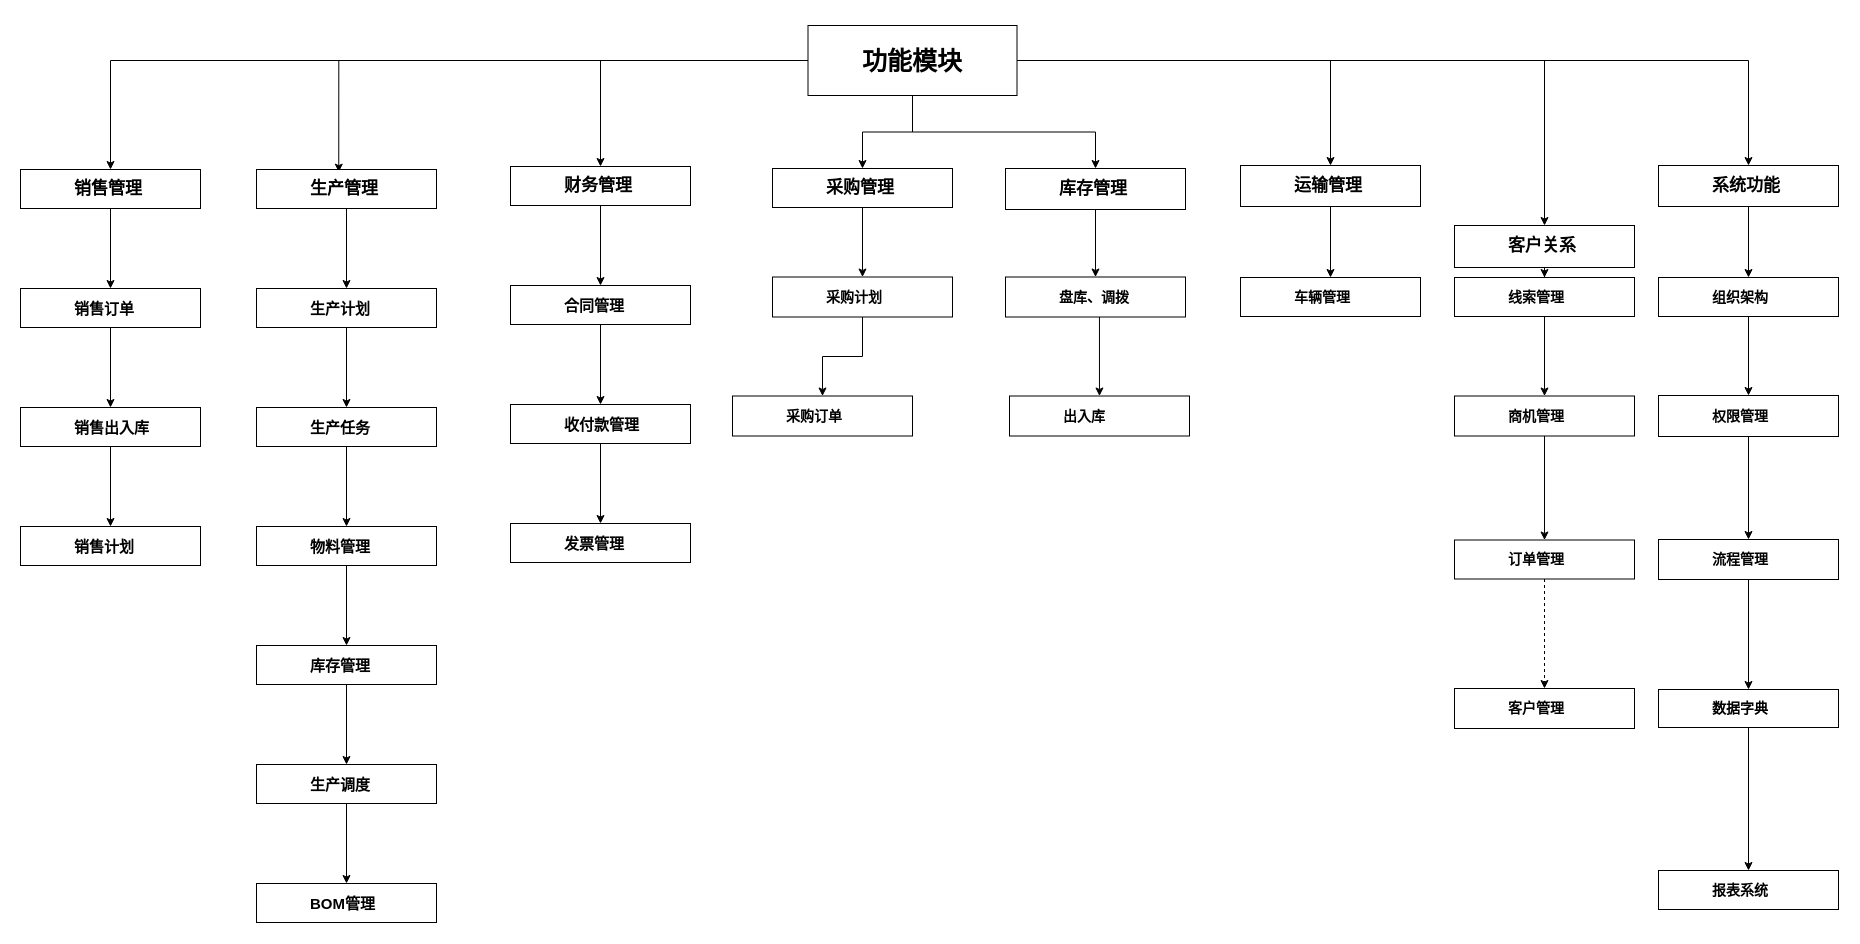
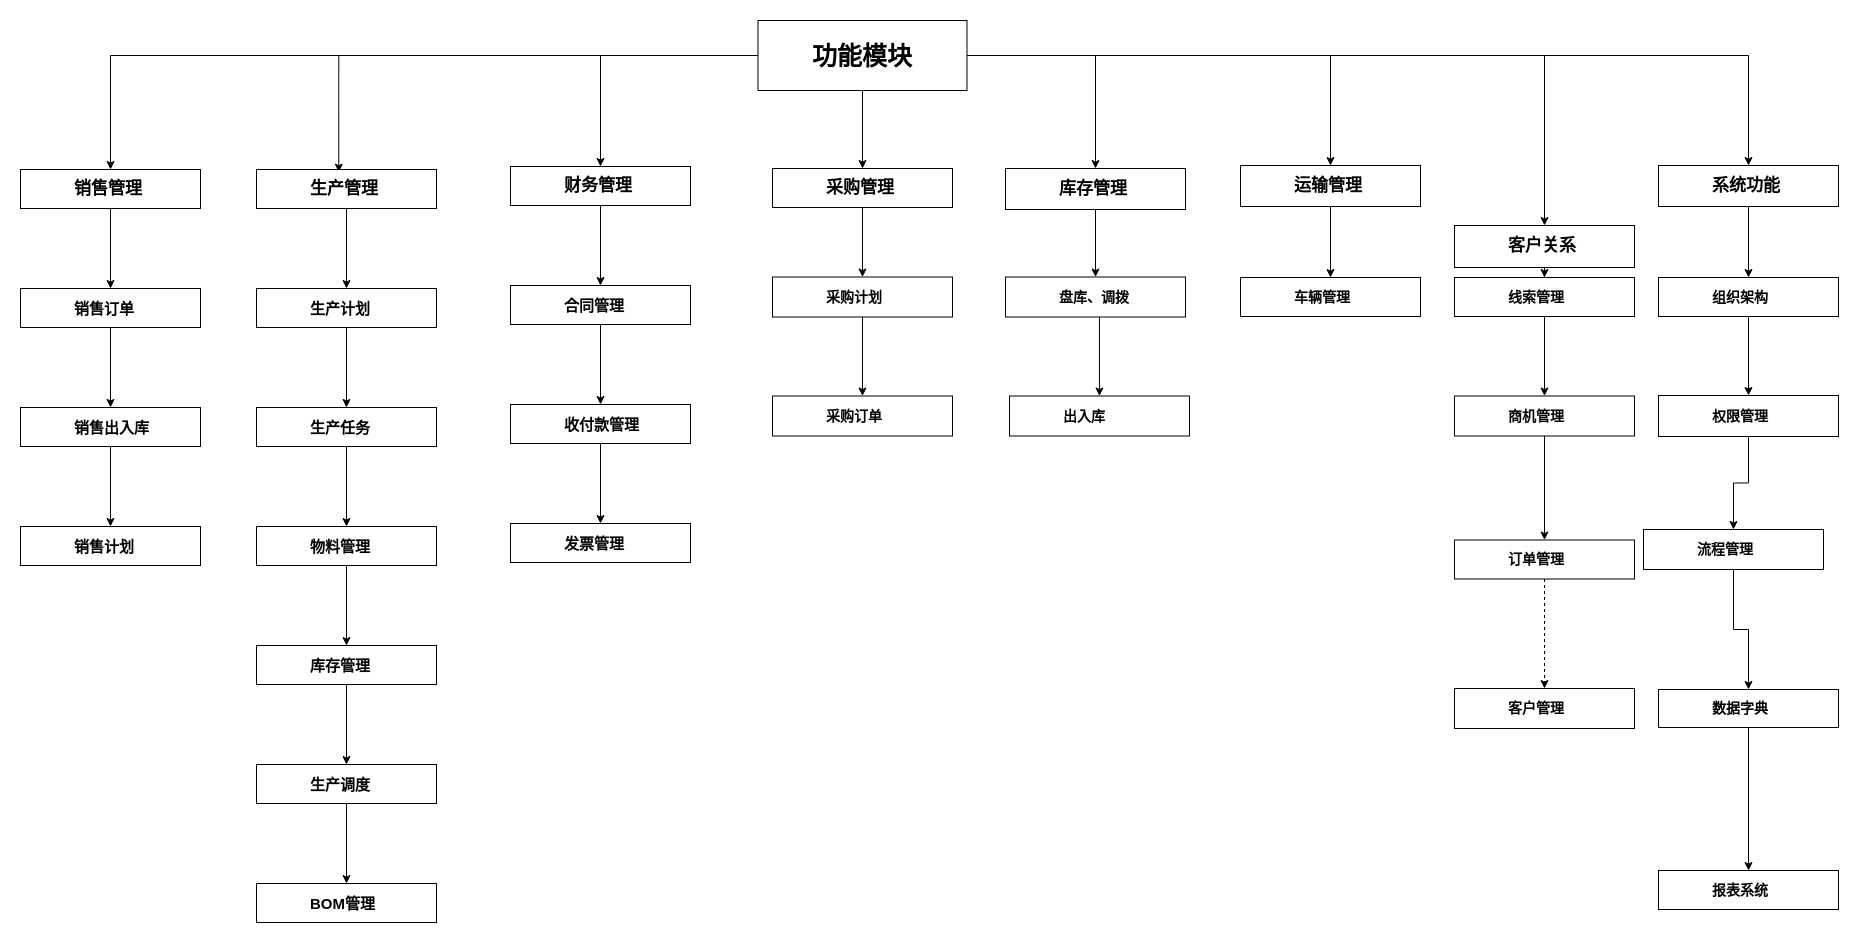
(913, 61) -> (863, 56)
(823, 416) -> (863, 416)
(1749, 560) -> (1734, 550)
